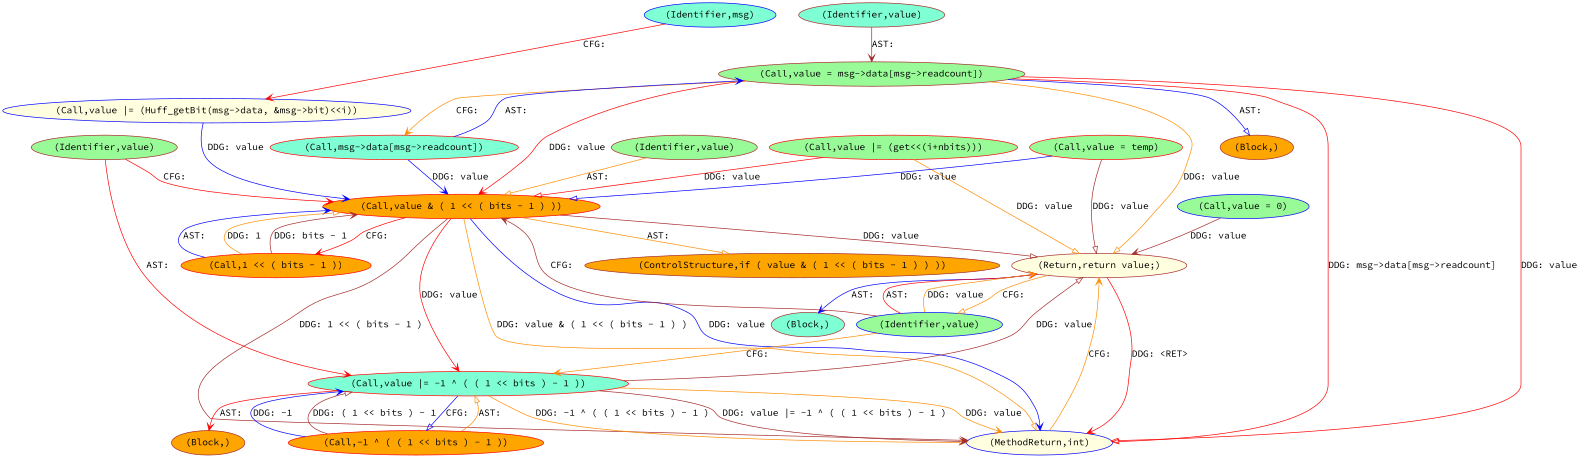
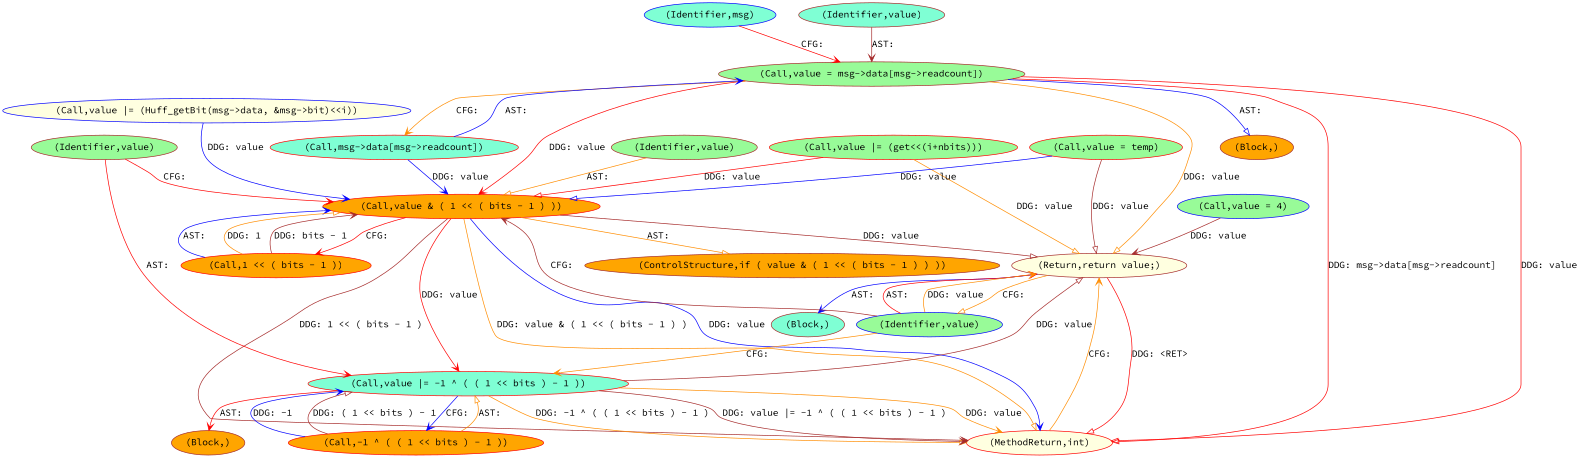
(469, 61) -> (786, 43)
(1243, 206) -> (1243, 206)
(1131, 359) -> (1131, 359)
(445, 411) -> (445, 411)
(1039, 443) -> (1039, 443)
